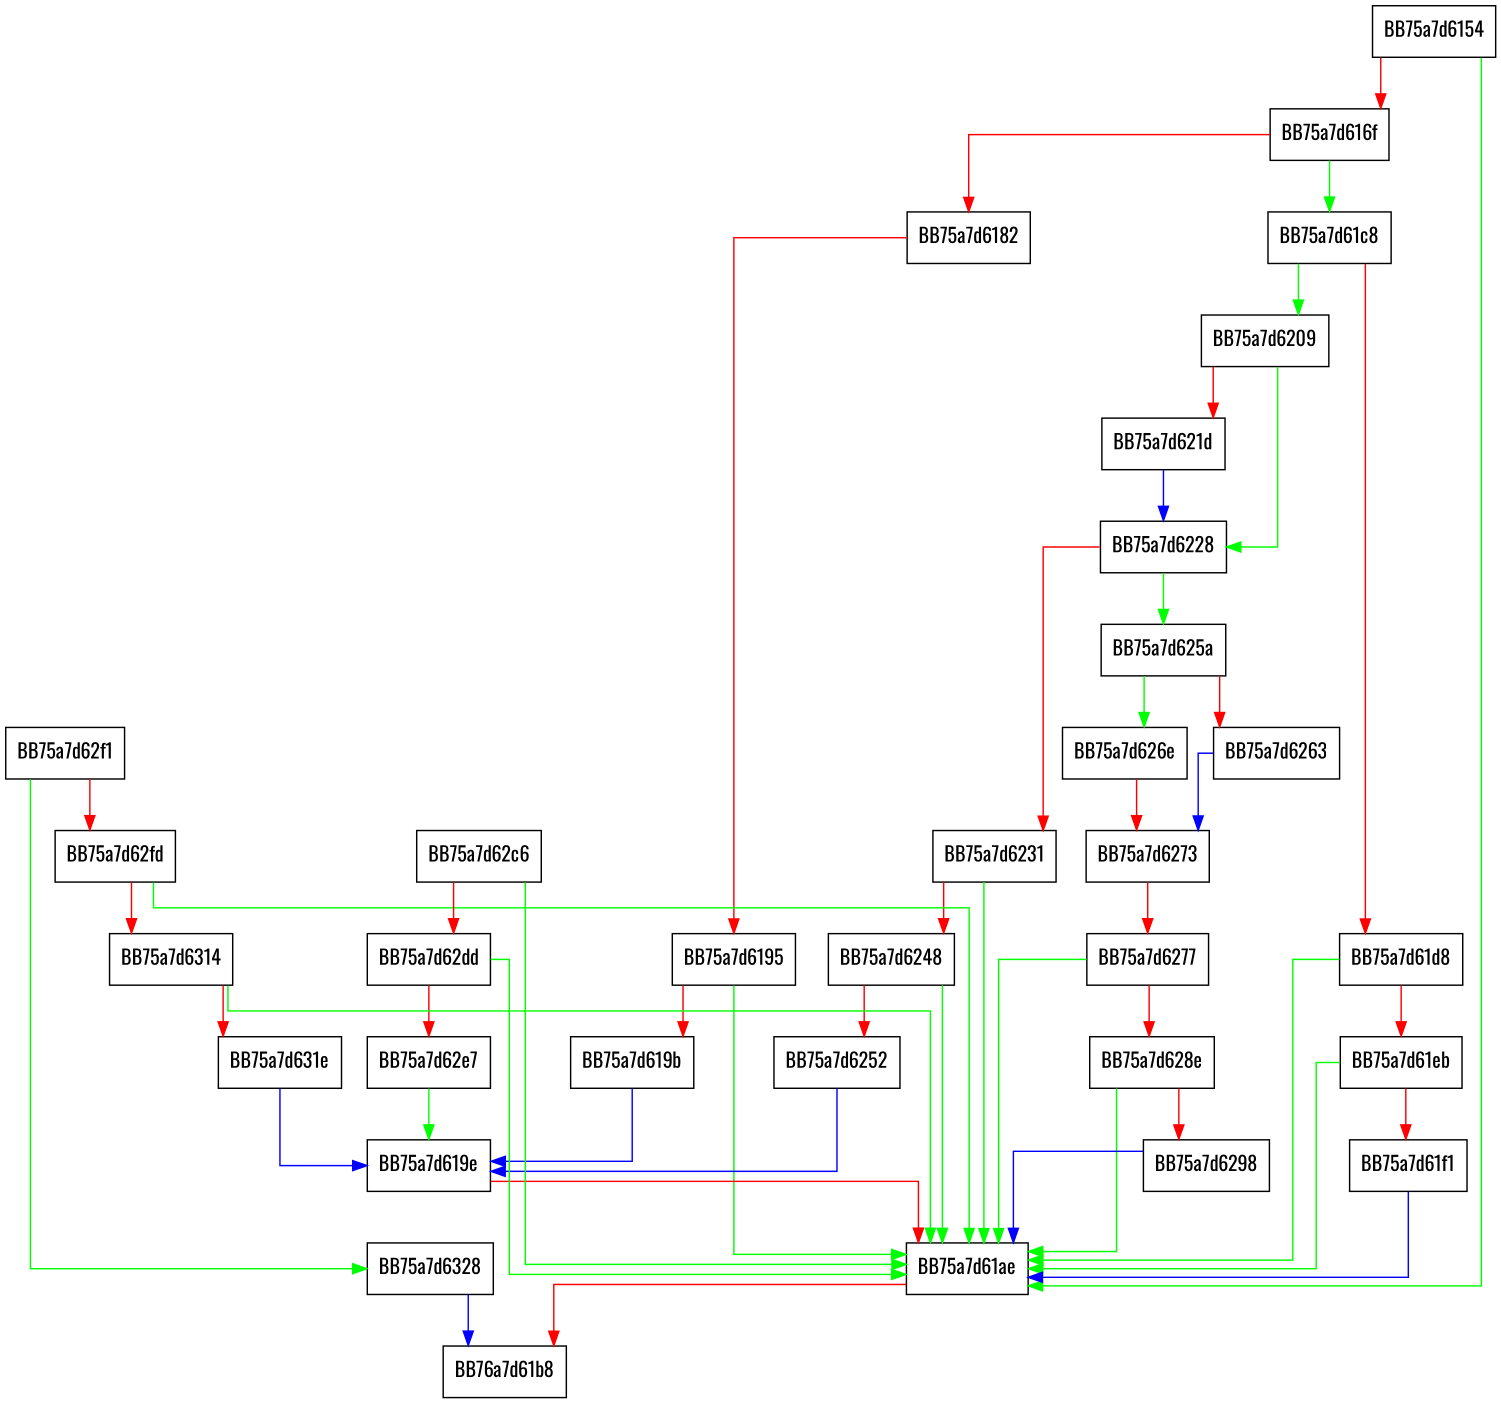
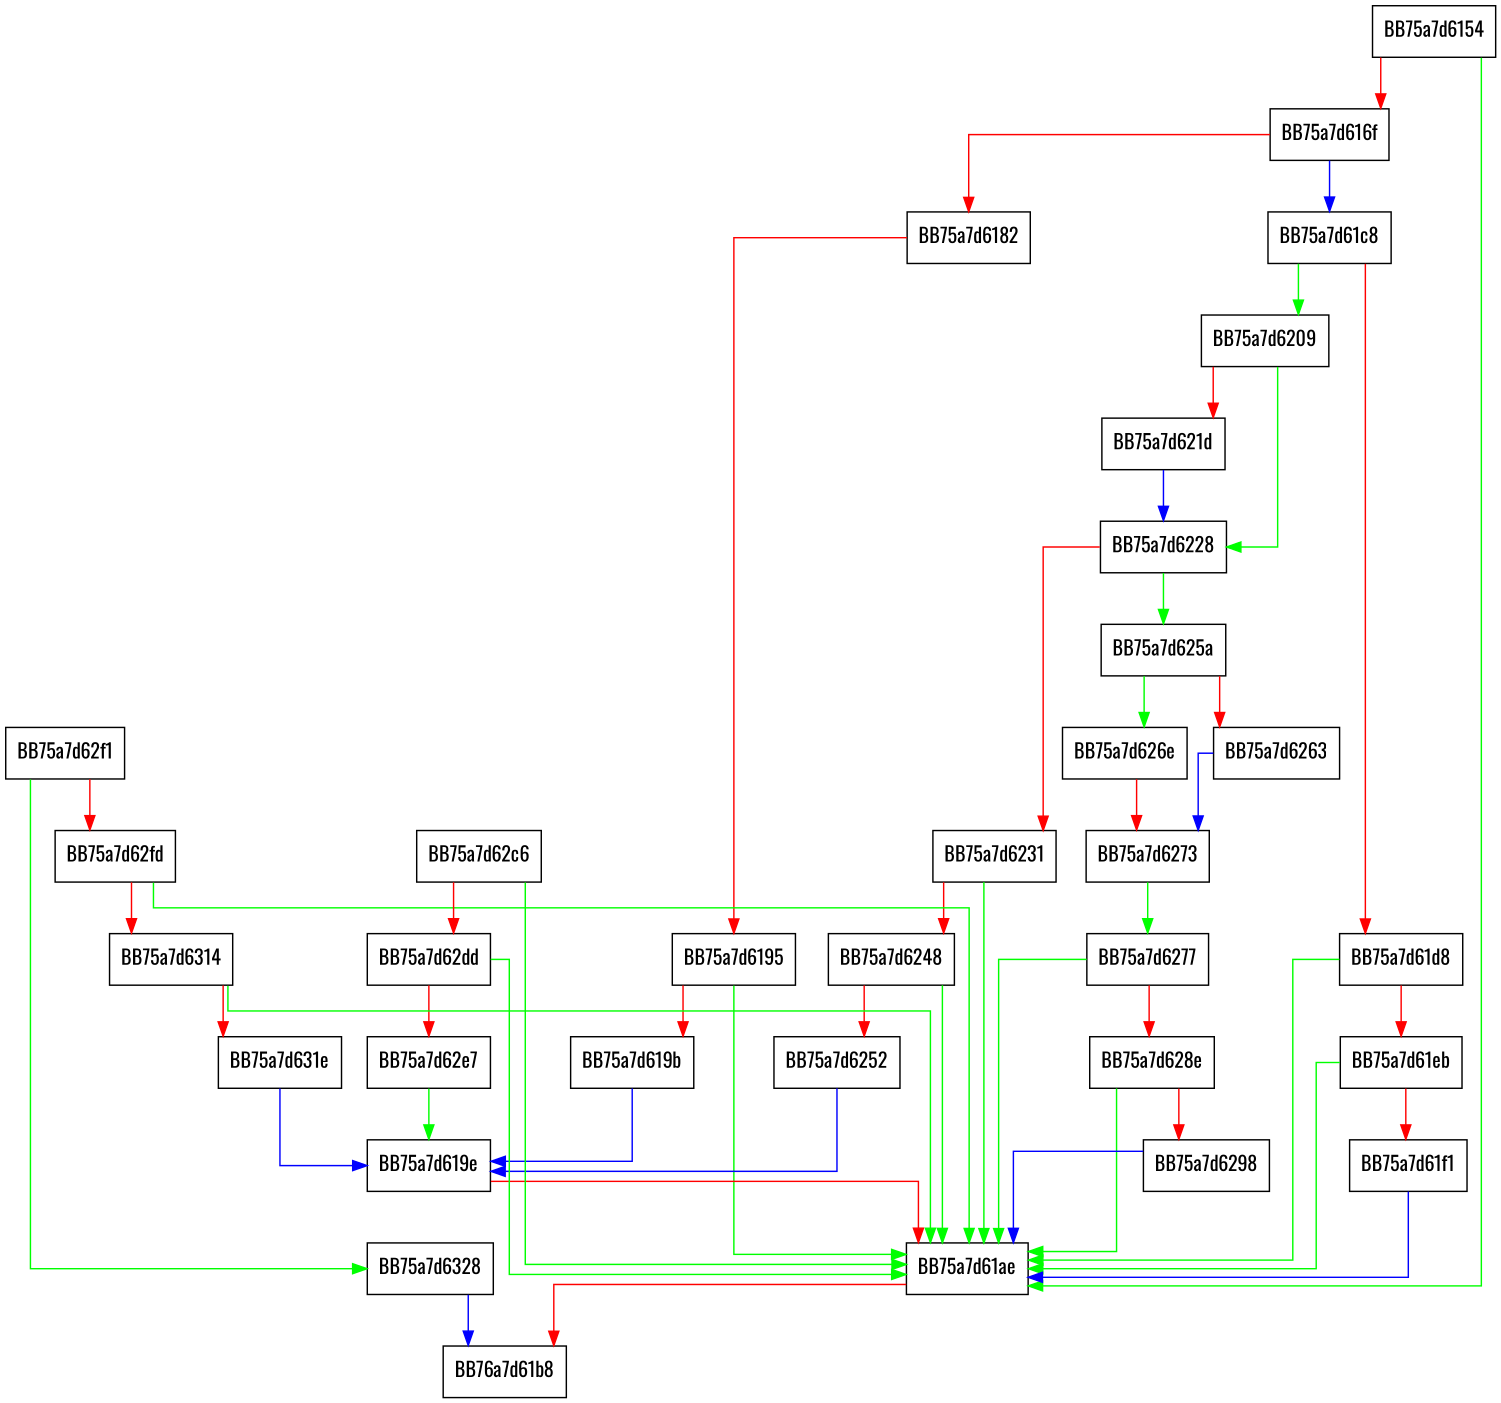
(1330, 179) -> (1330, 179)
(1148, 901) -> (1148, 901)
